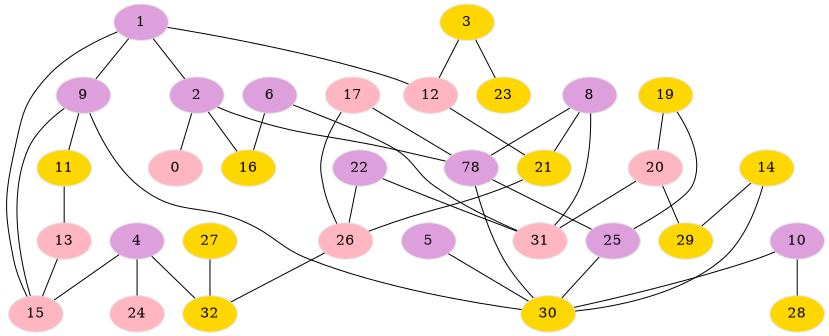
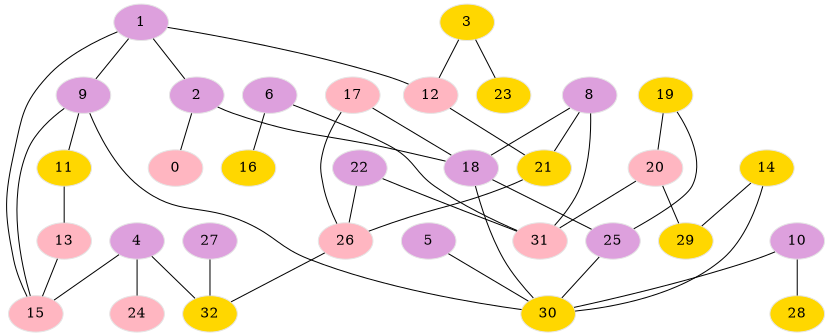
(223, 132) -> none
(471, 168) -> (471, 168)
(210, 241) -> (210, 241)
